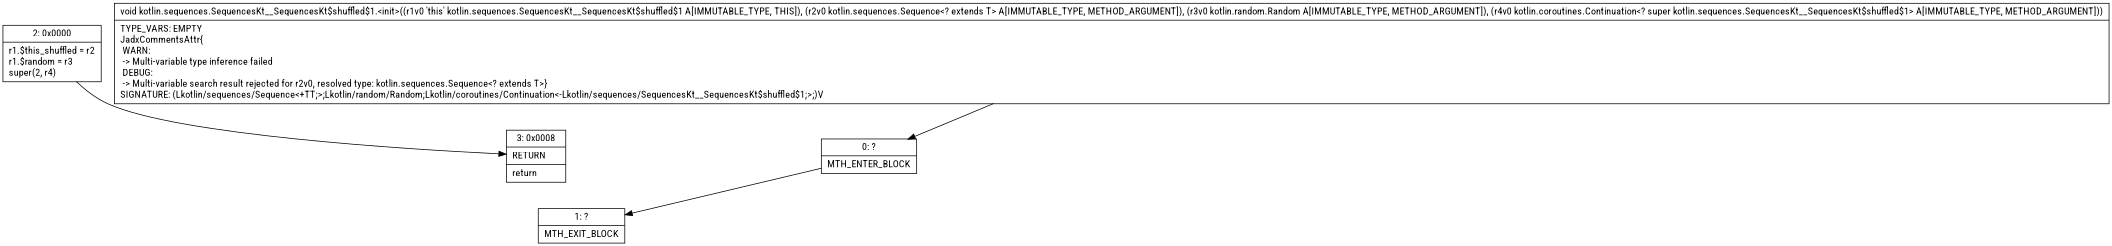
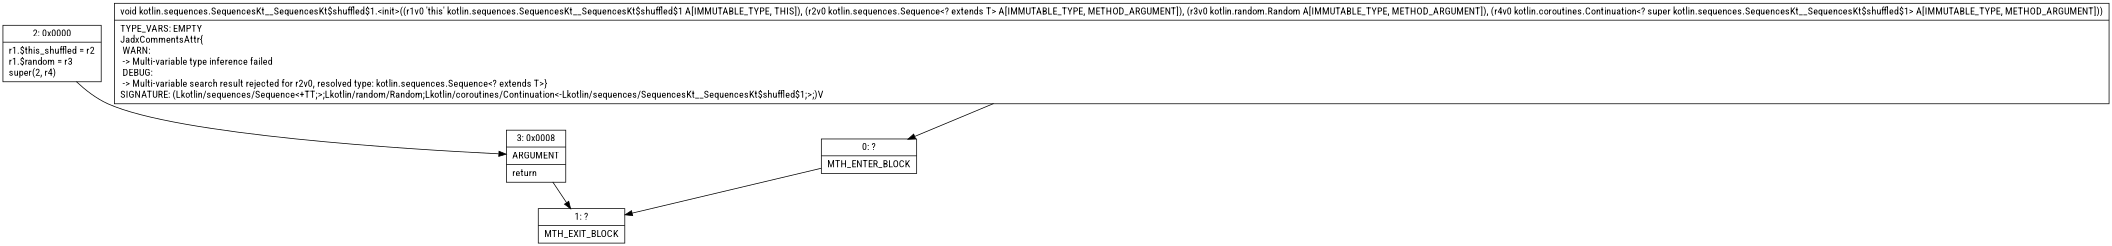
(529, 155) -> (536, 155)
none -> (560, 192)
